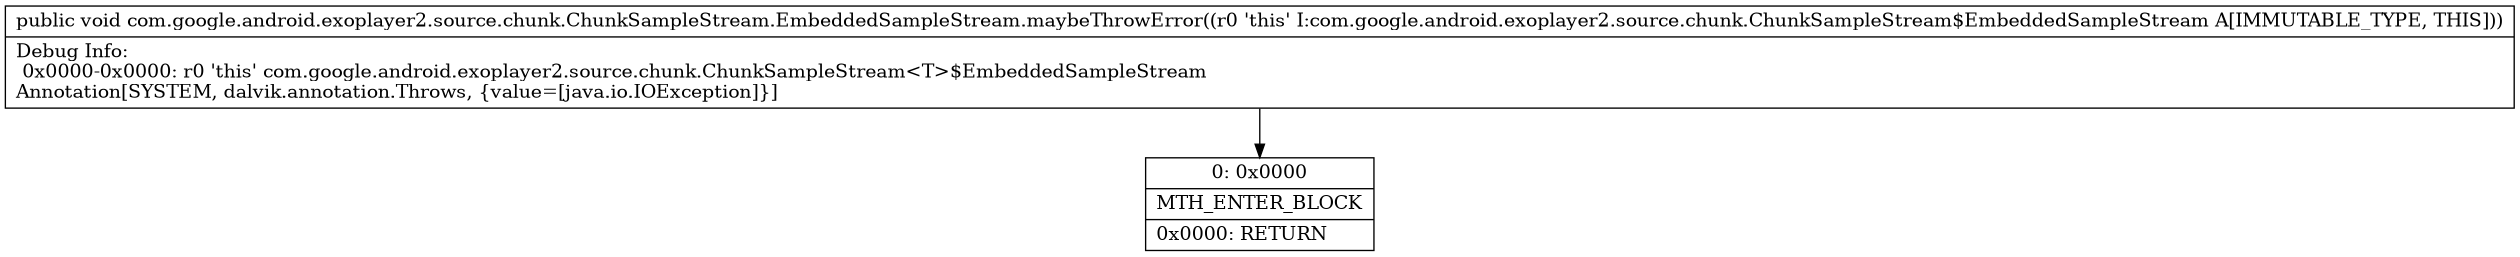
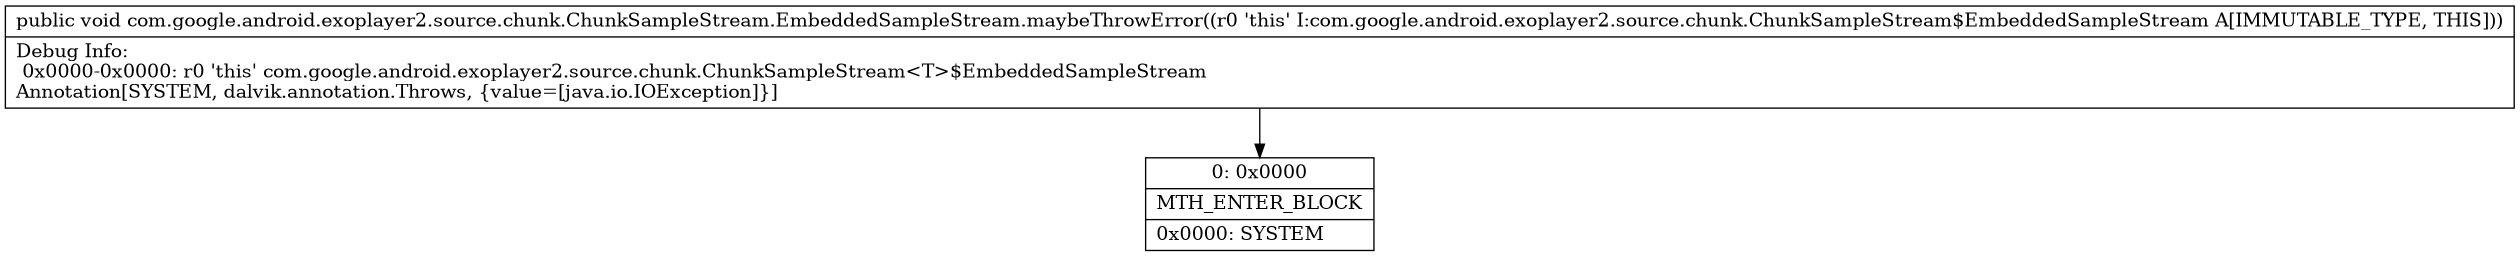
(1251, 234) -> (1250, 234)
